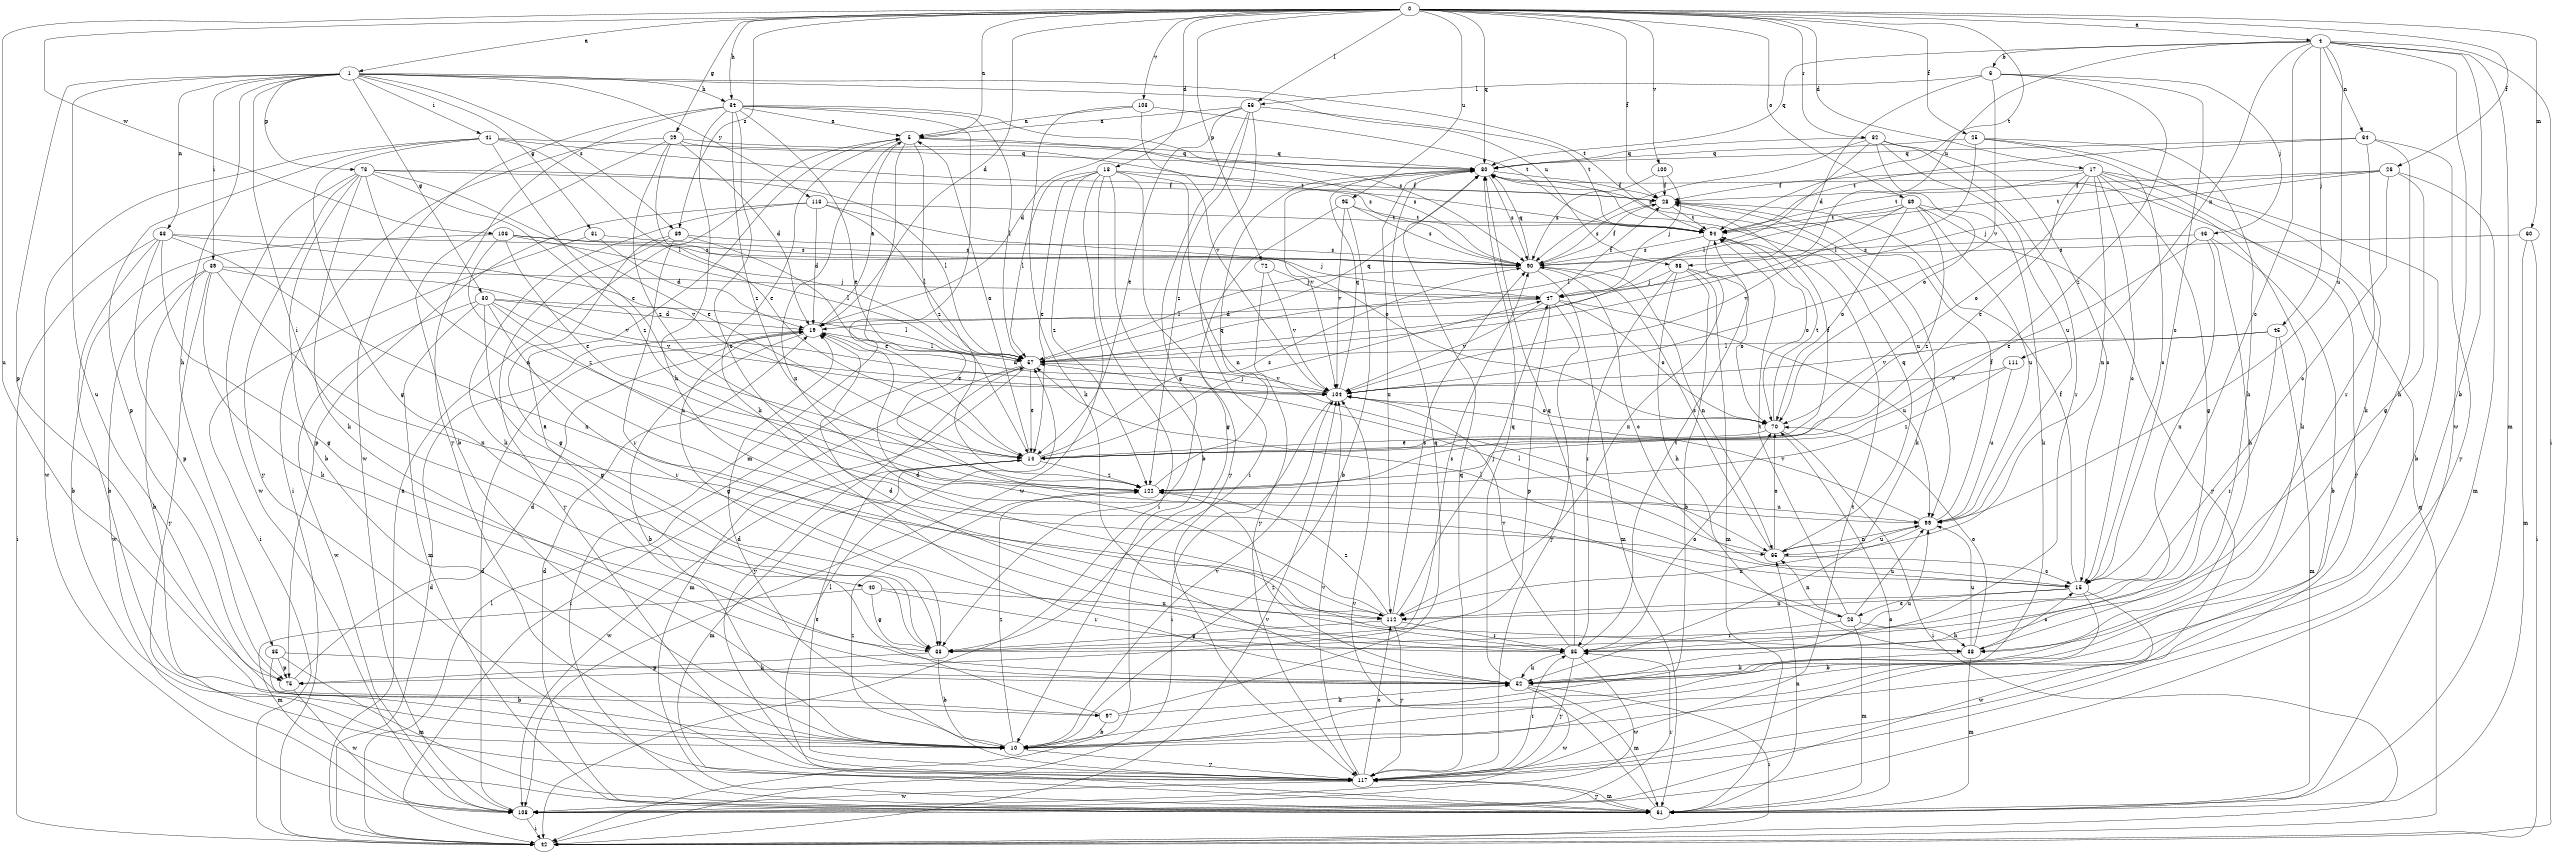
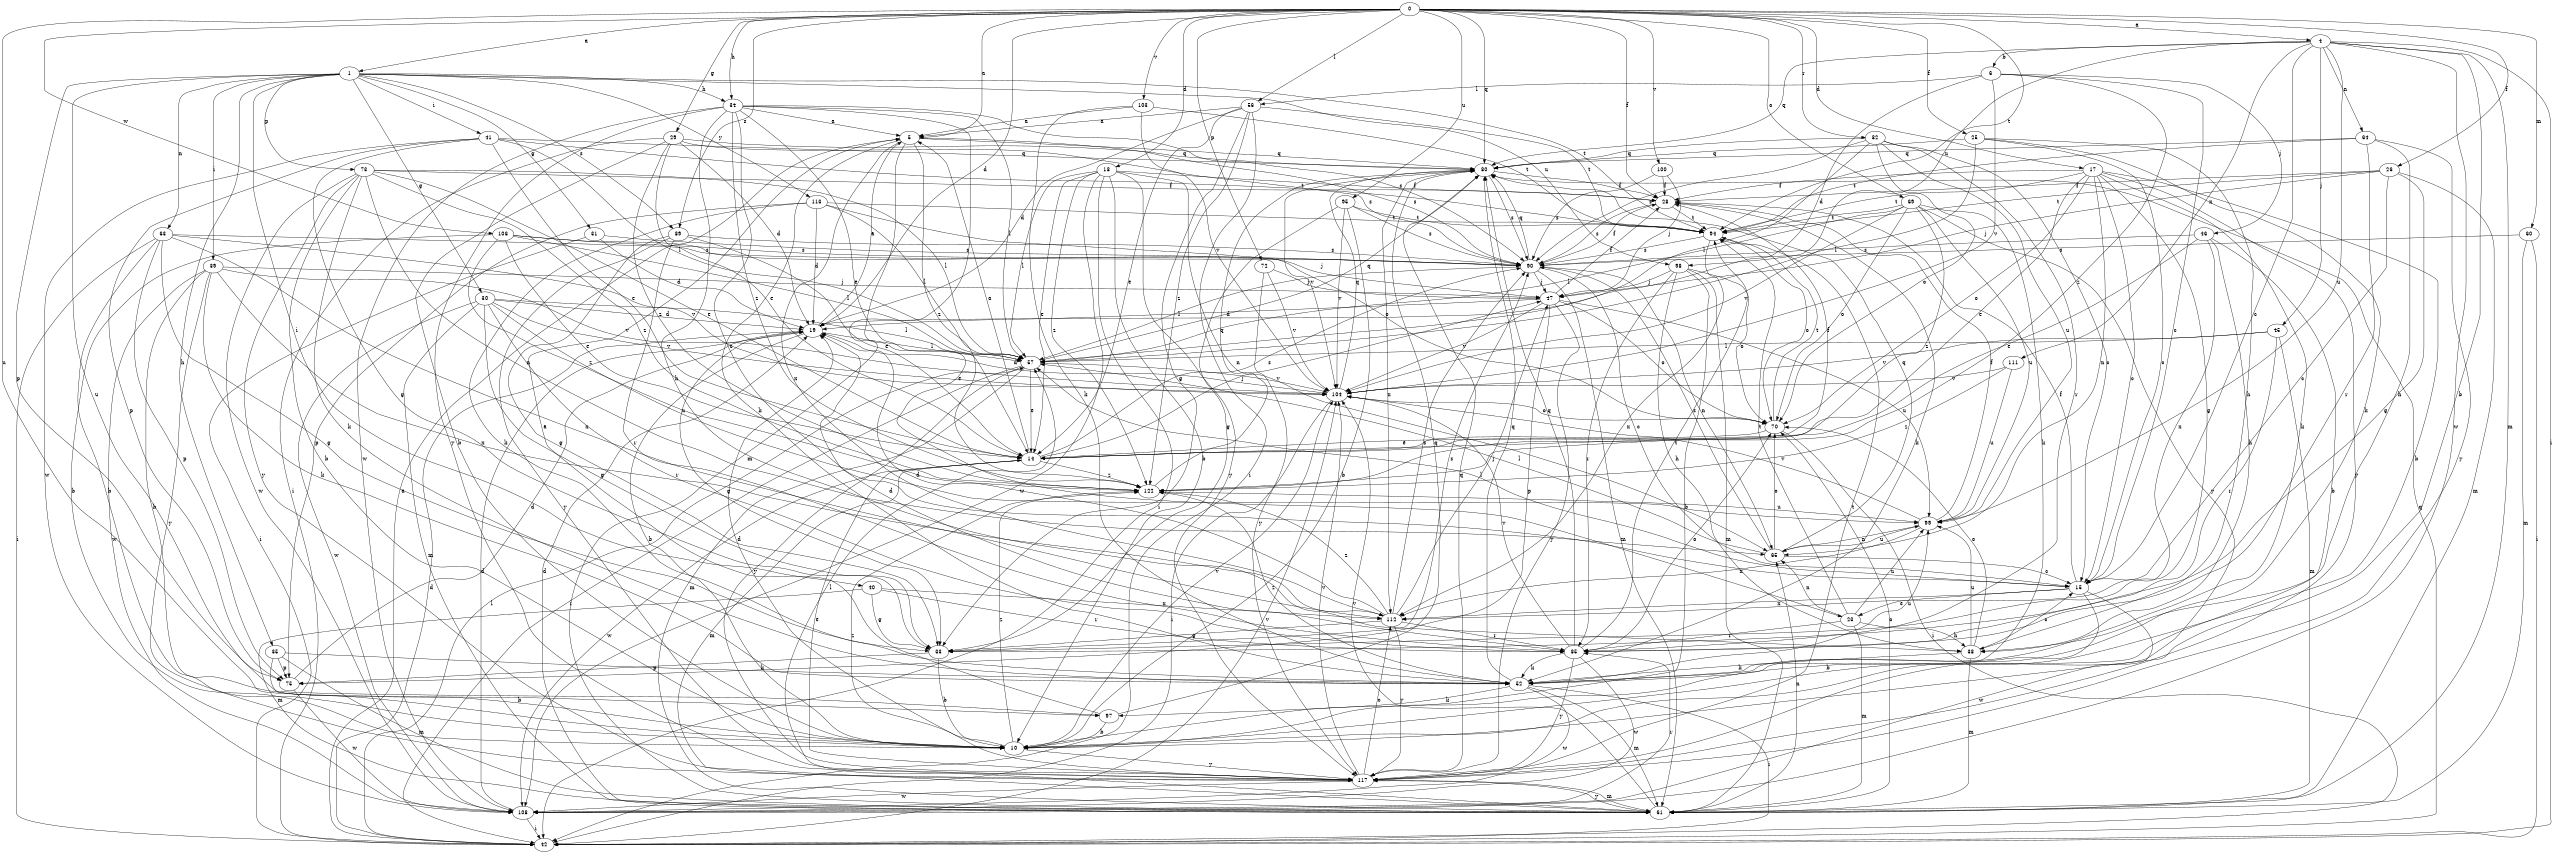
(1812, 241) -> none
none -> (1539, 281)
(1312, 700) -> (1278, 710)
(1508, 764) -> none
